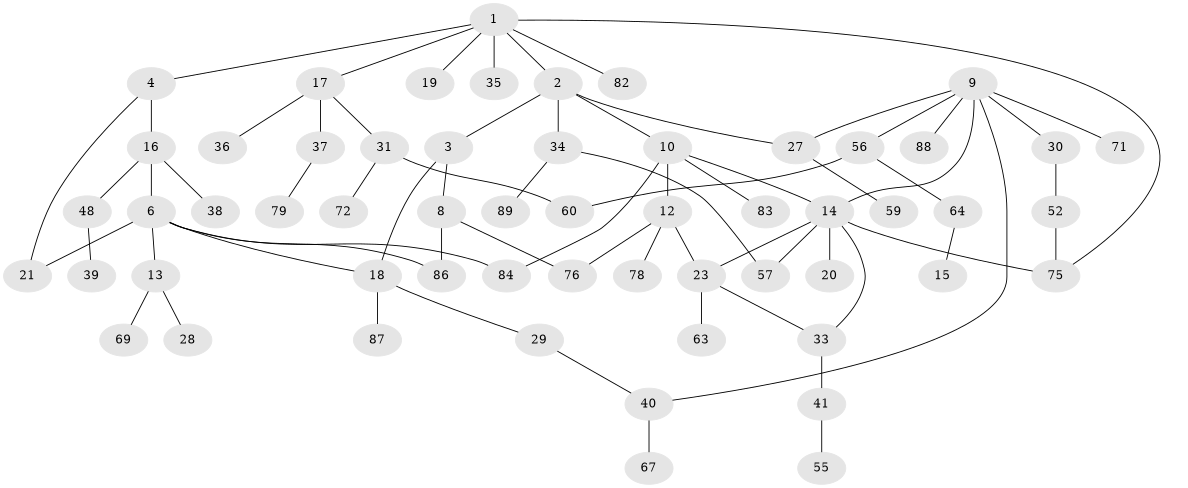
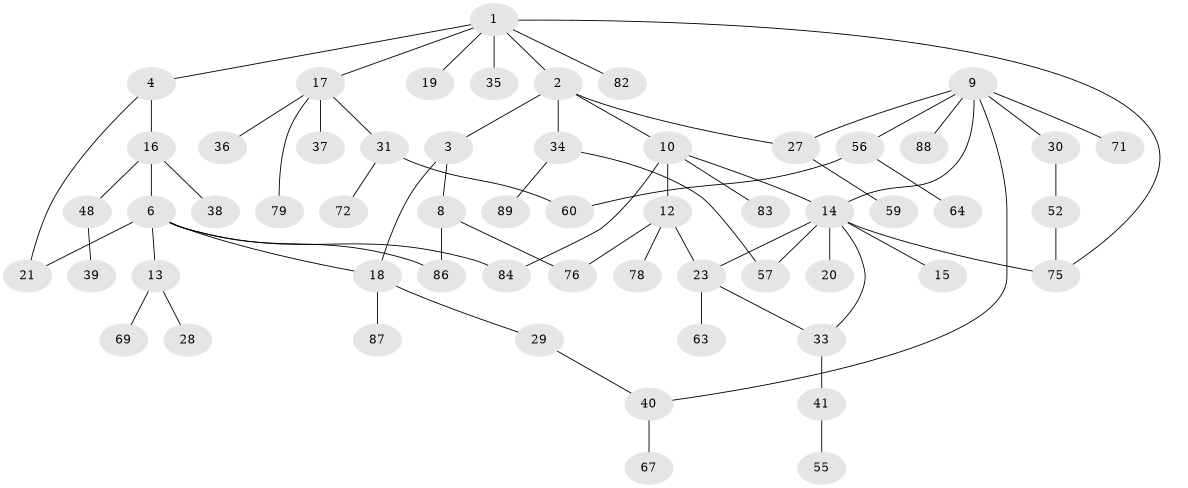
(300, 180) -> (285, 144)
(950, 244) -> (886, 244)
